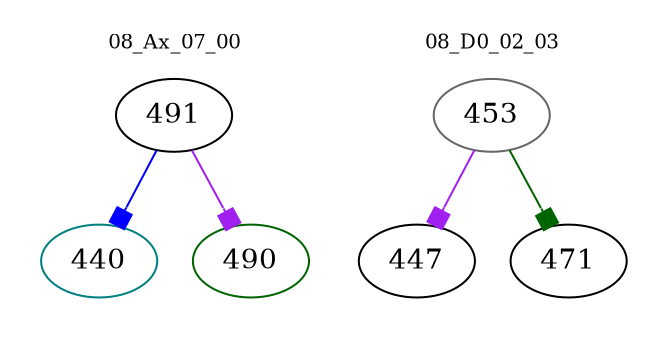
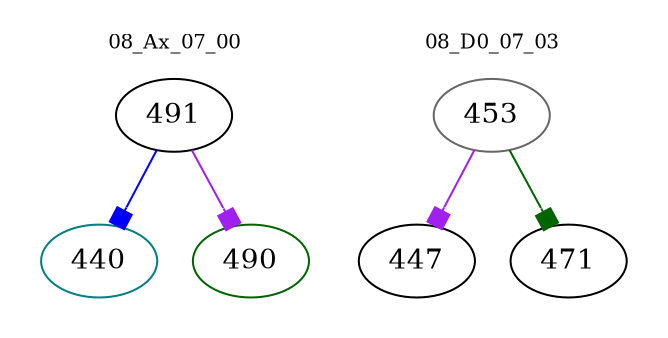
(493, 44) -> (493, 44)
